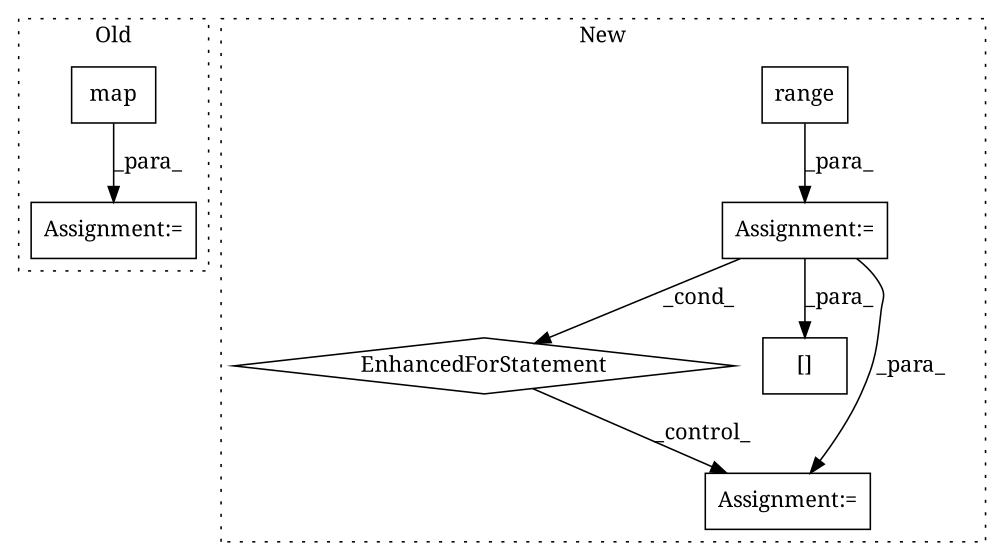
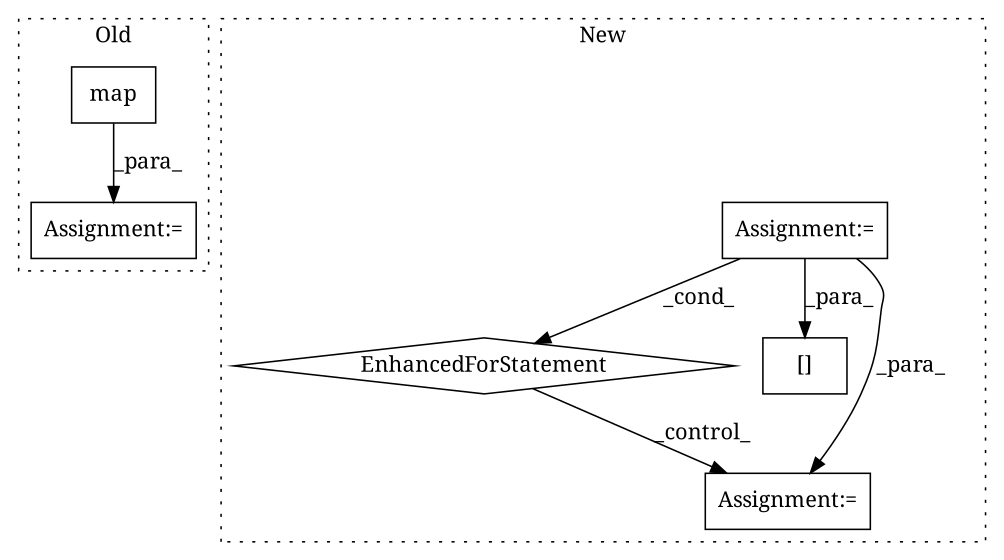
(805, 95) -> none
